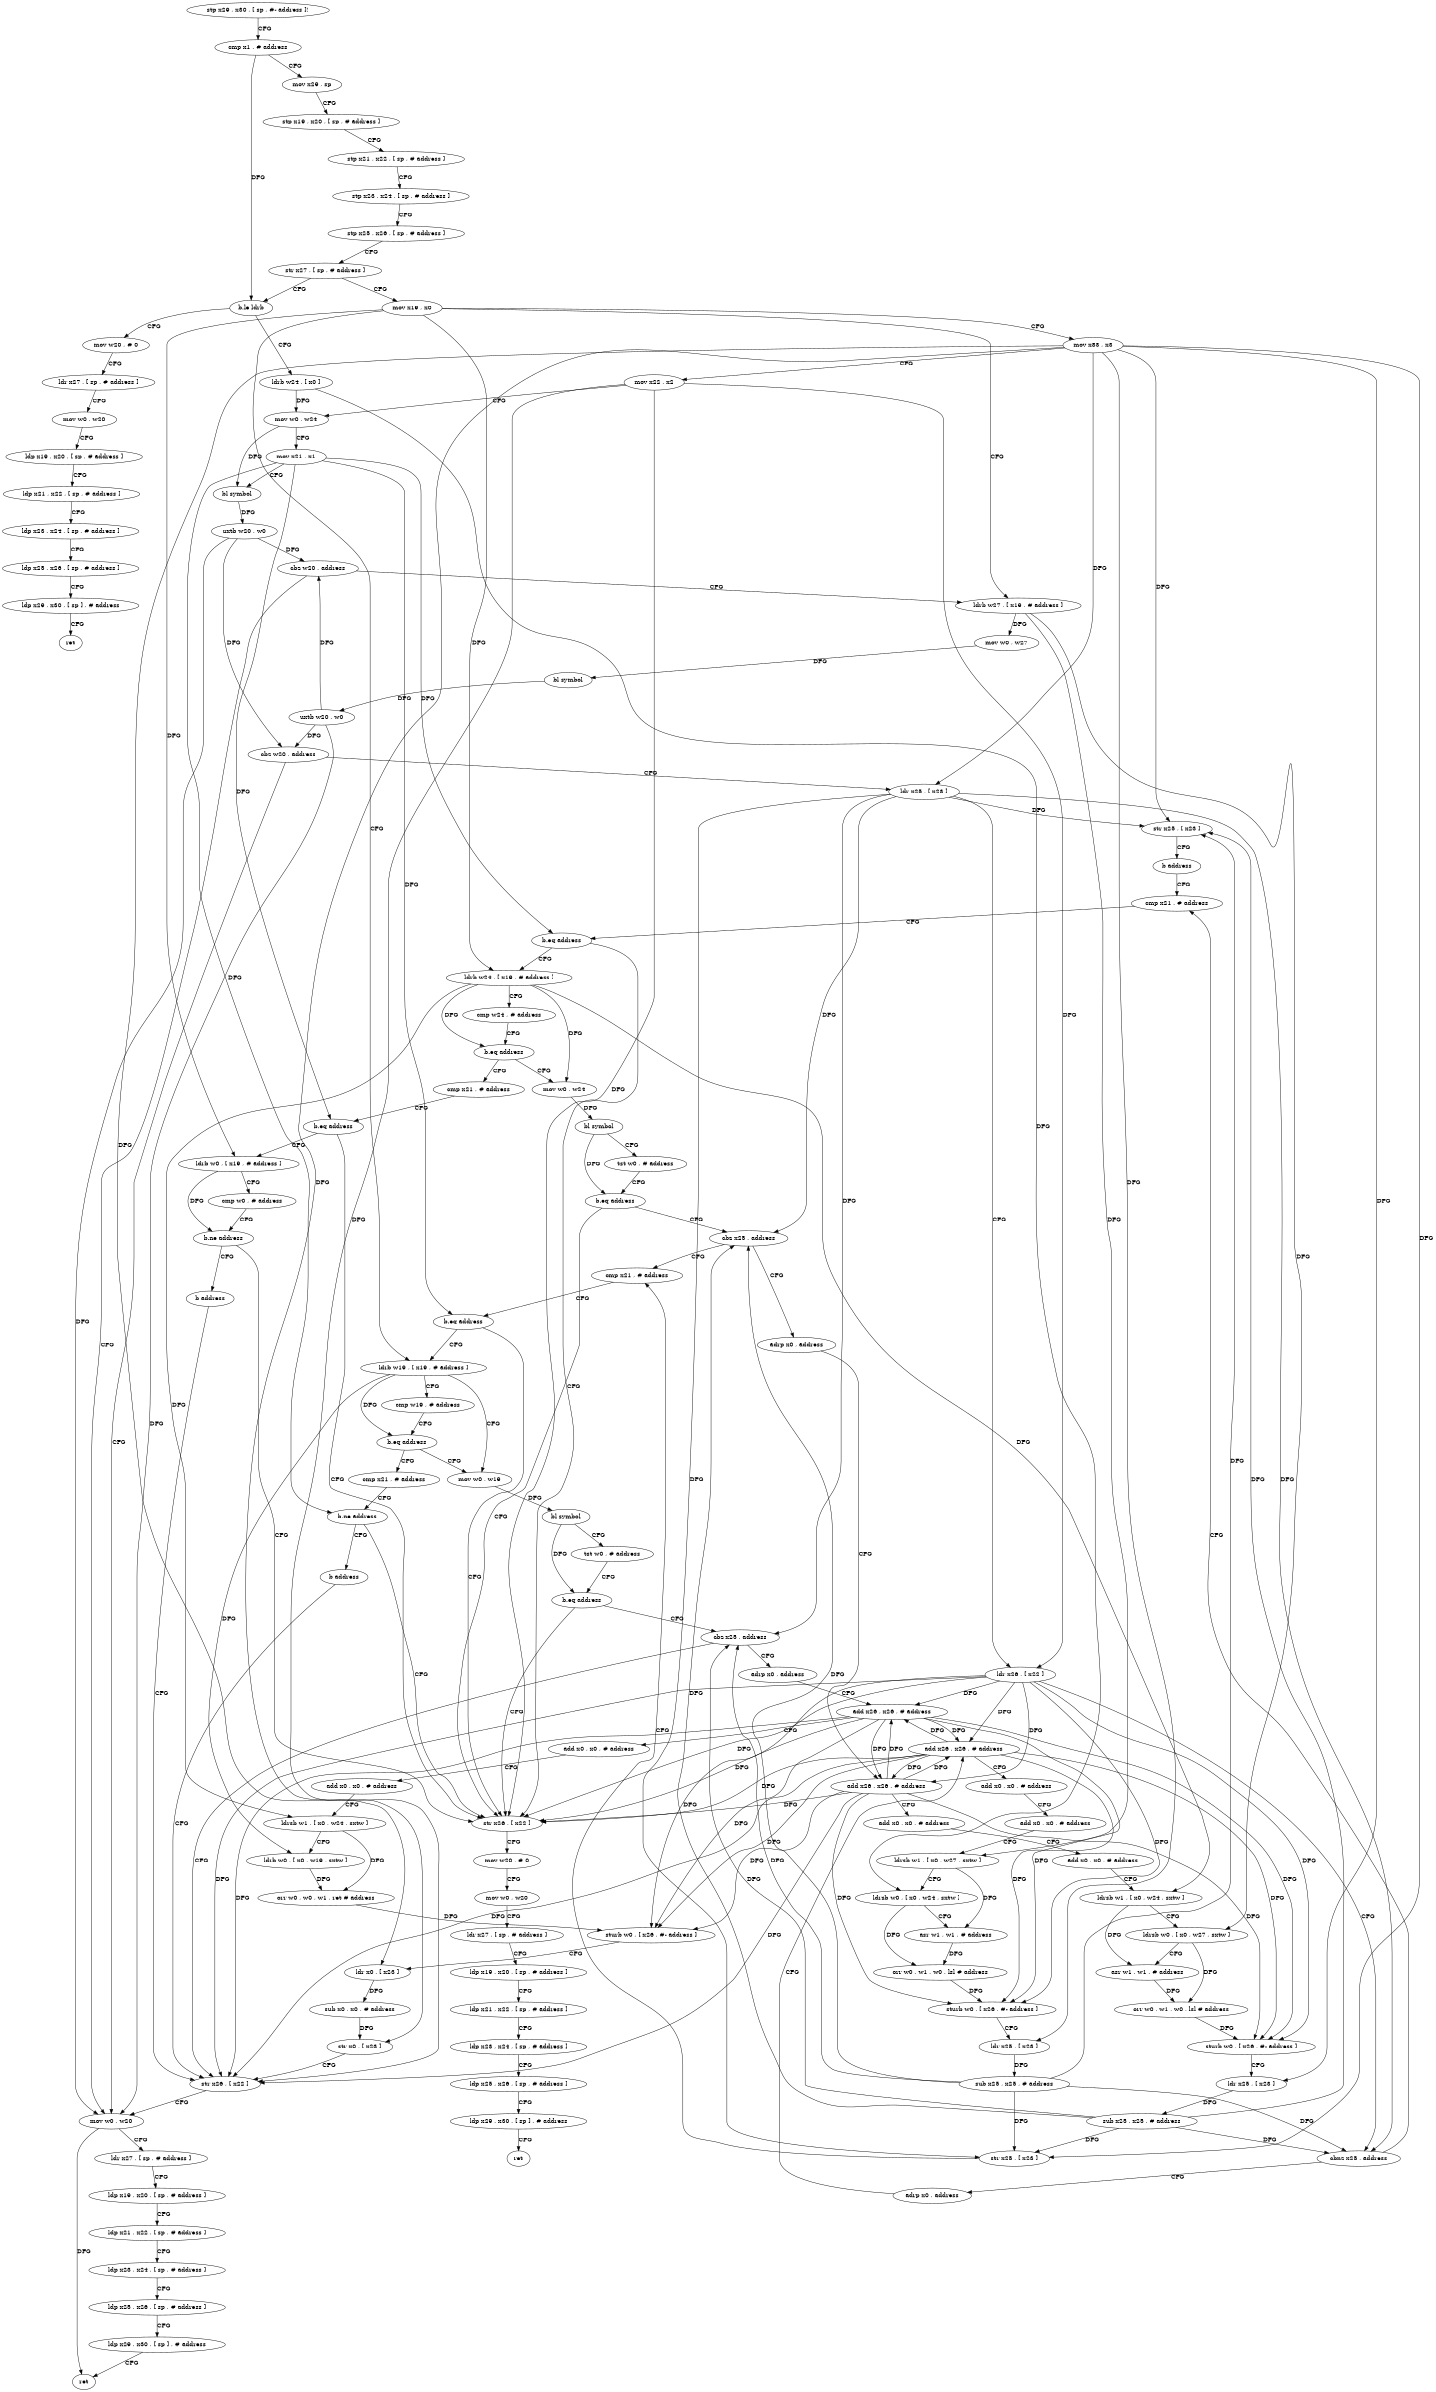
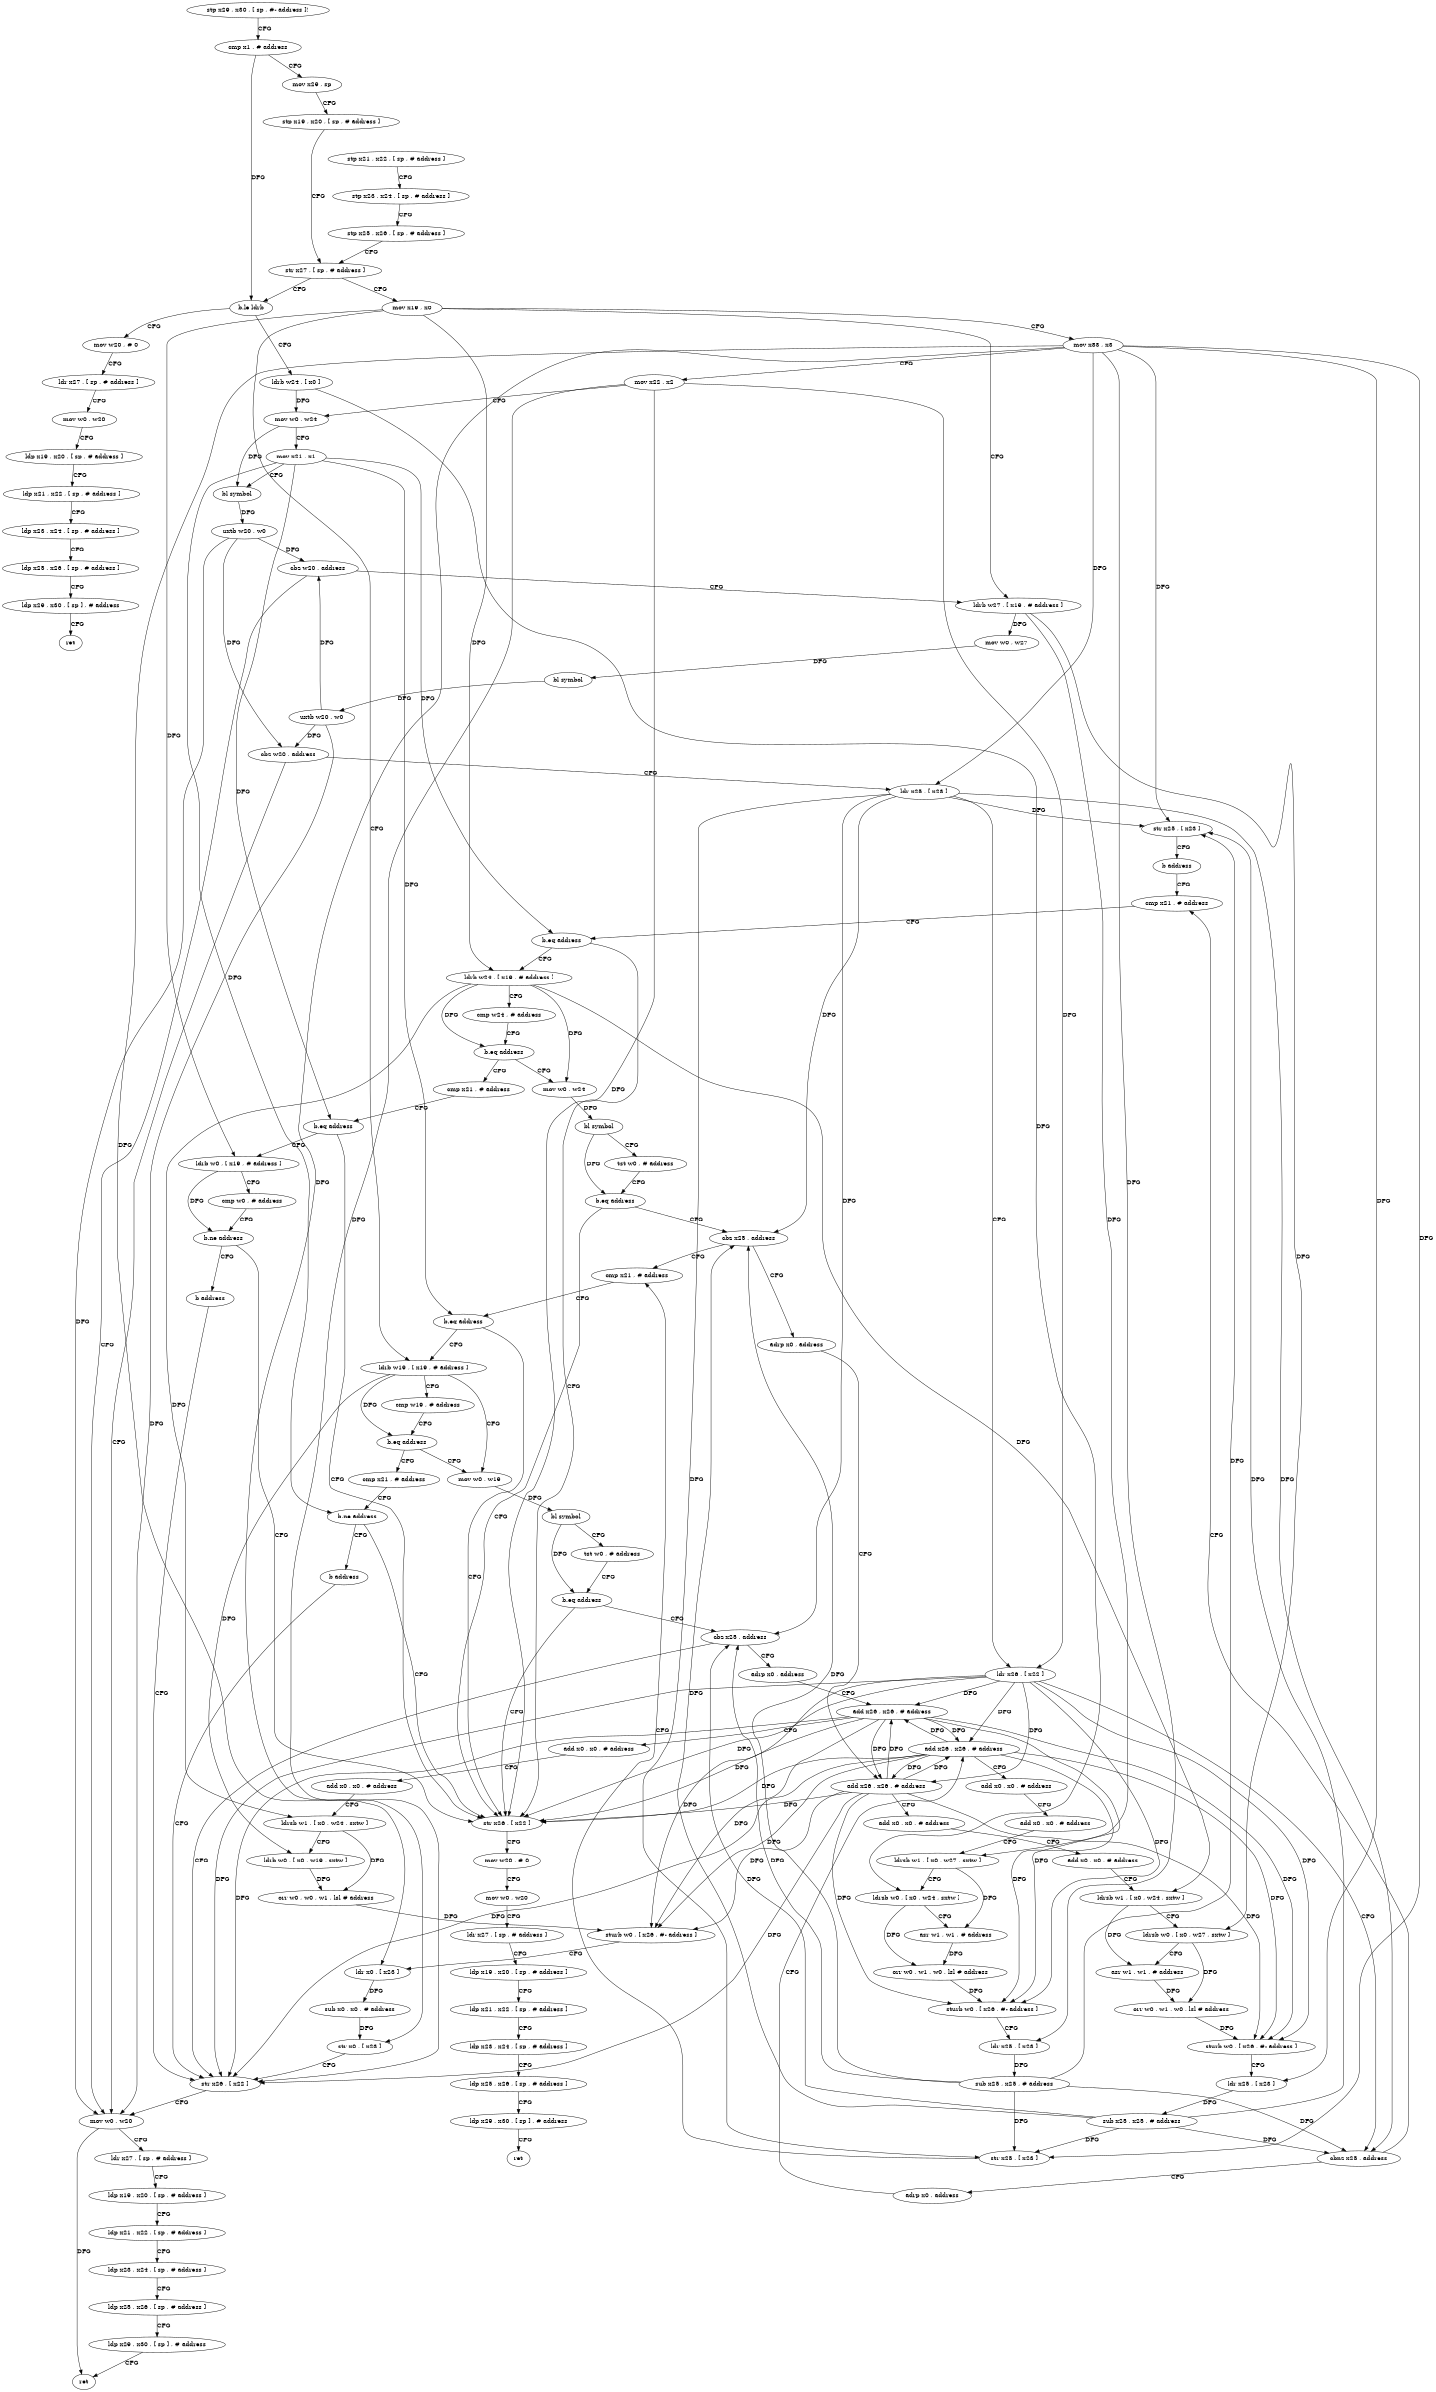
(362, 139) -> (312, 193)
(326, 1898) -> (326, 1898)
